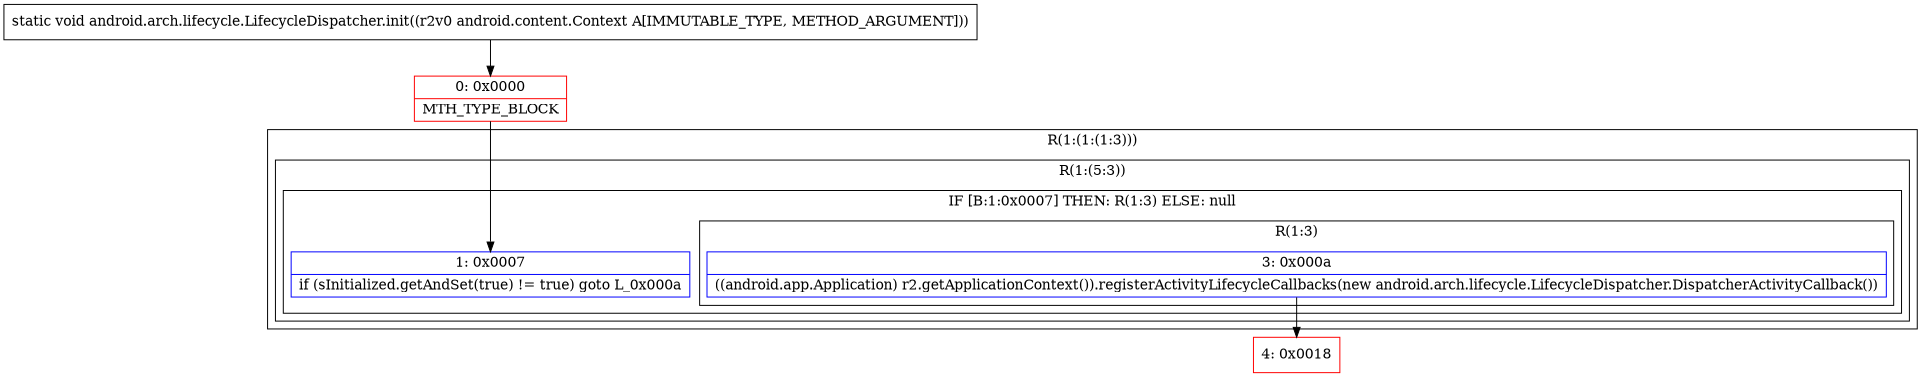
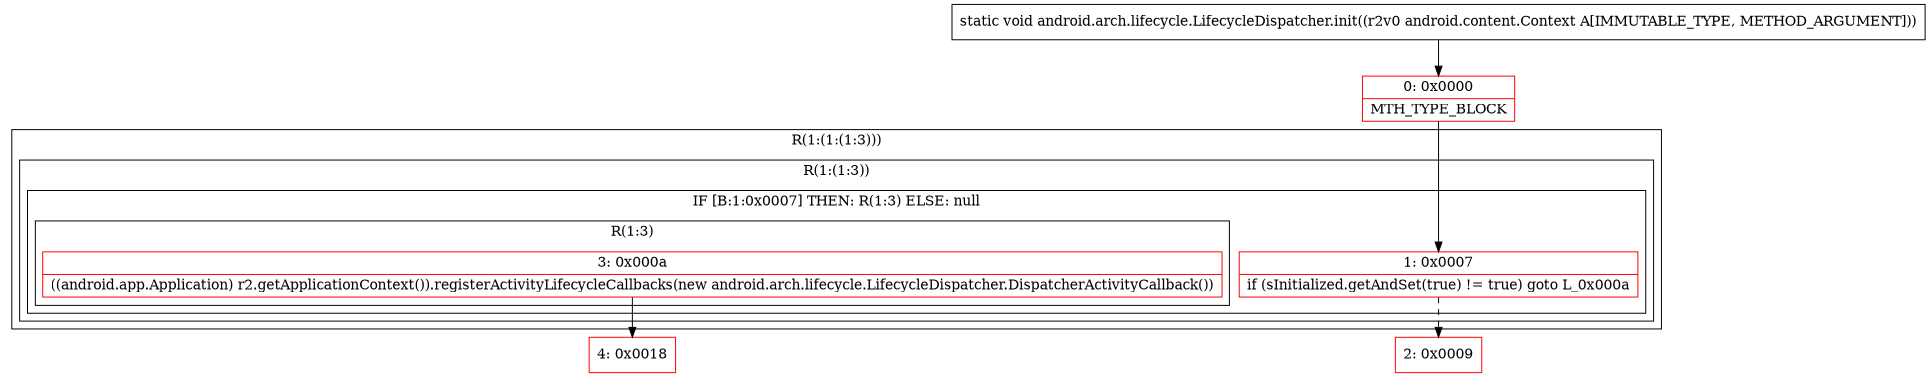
(1092, 171) -> (837, 171)
(490, 274) -> (1439, 274)
(1297, 274) -> (632, 274)
none -> (1439, 355)
